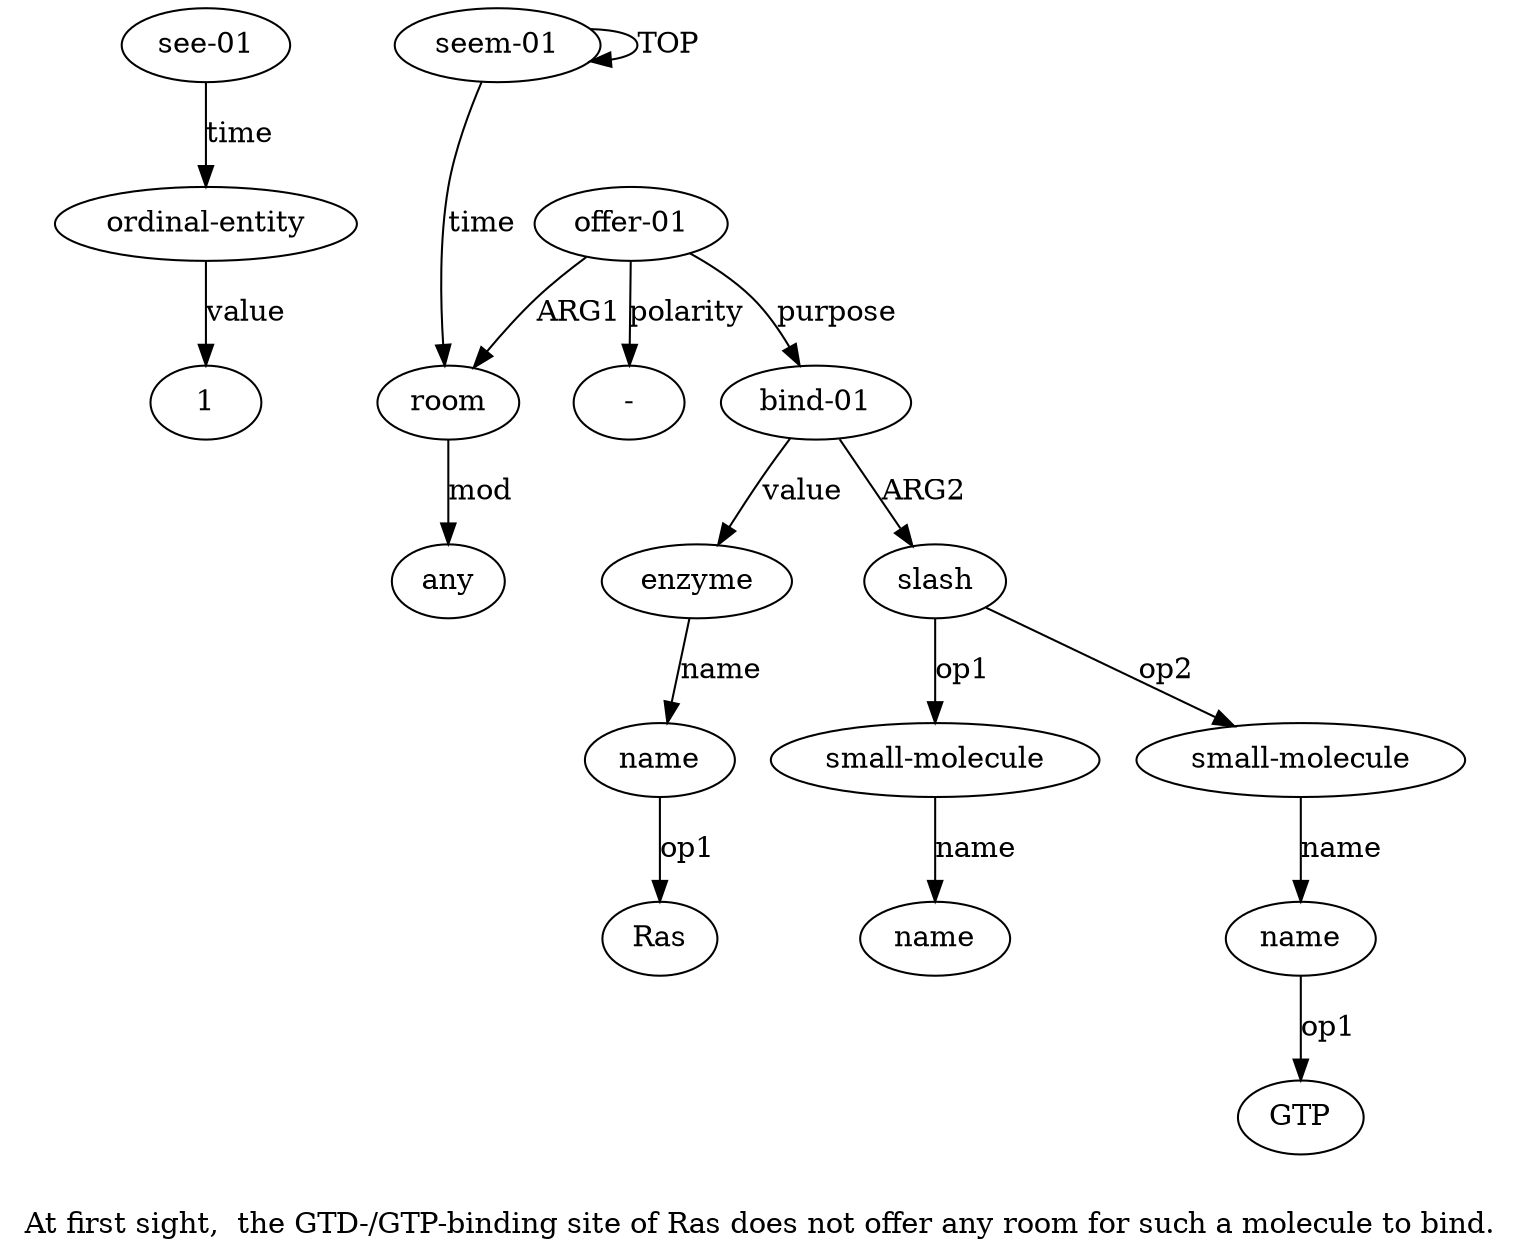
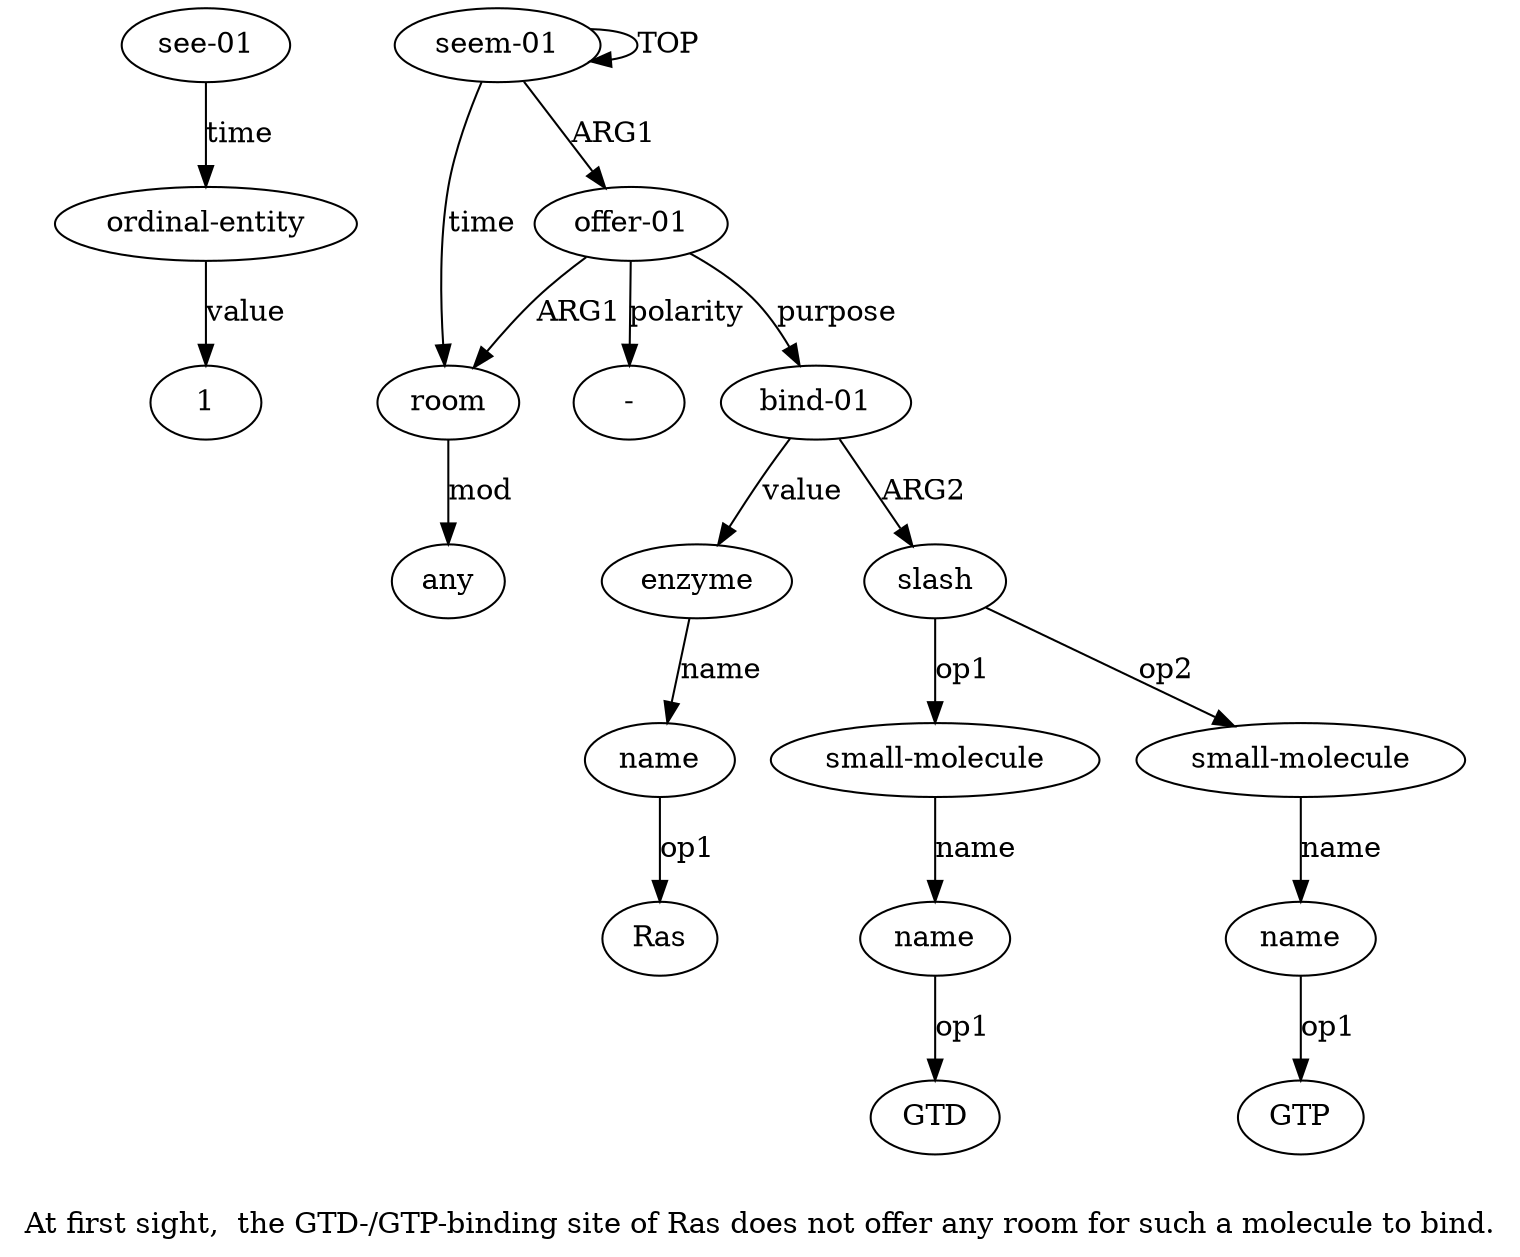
none -> (558, 126)
none -> (935, 1117)
